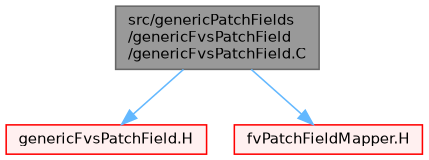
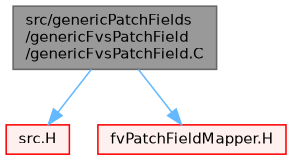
(106, 140) -> (38, 140)
